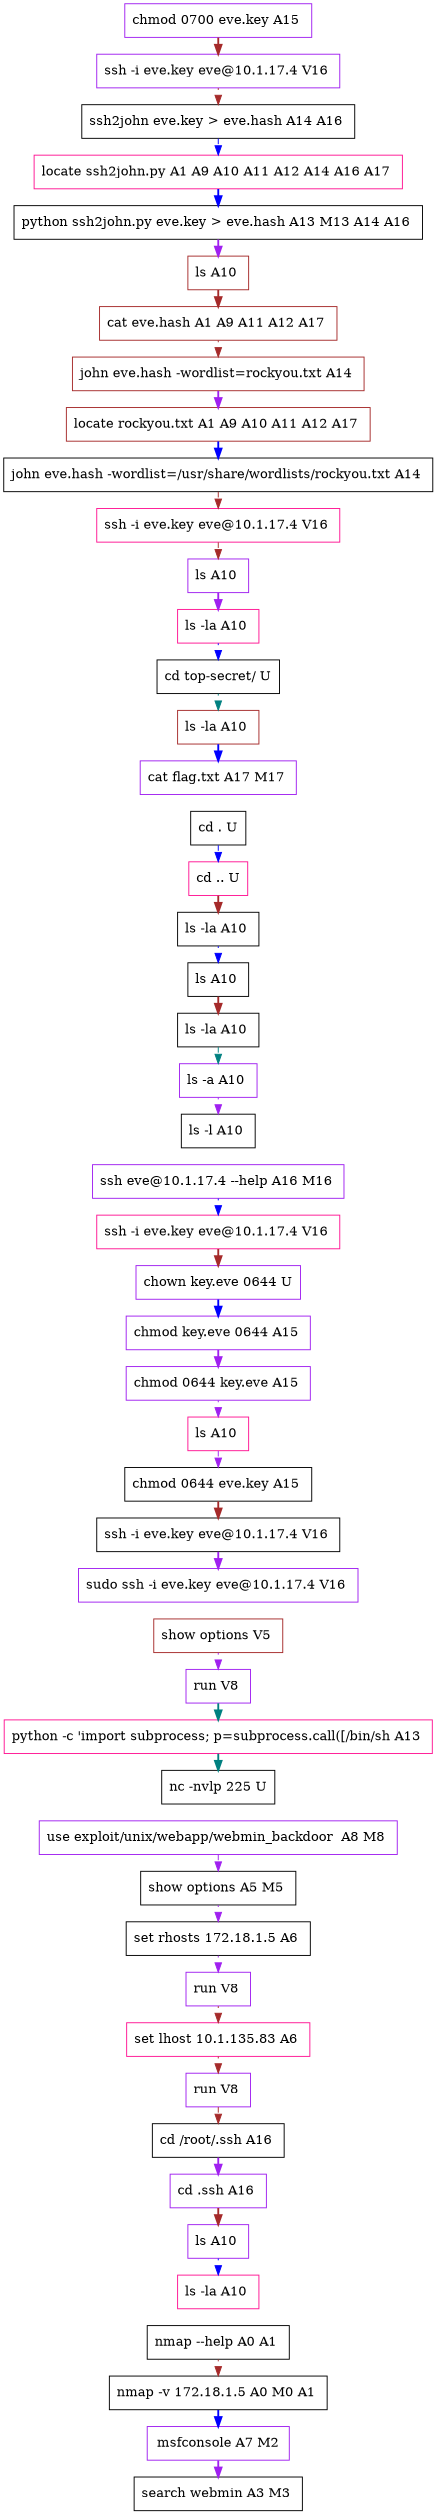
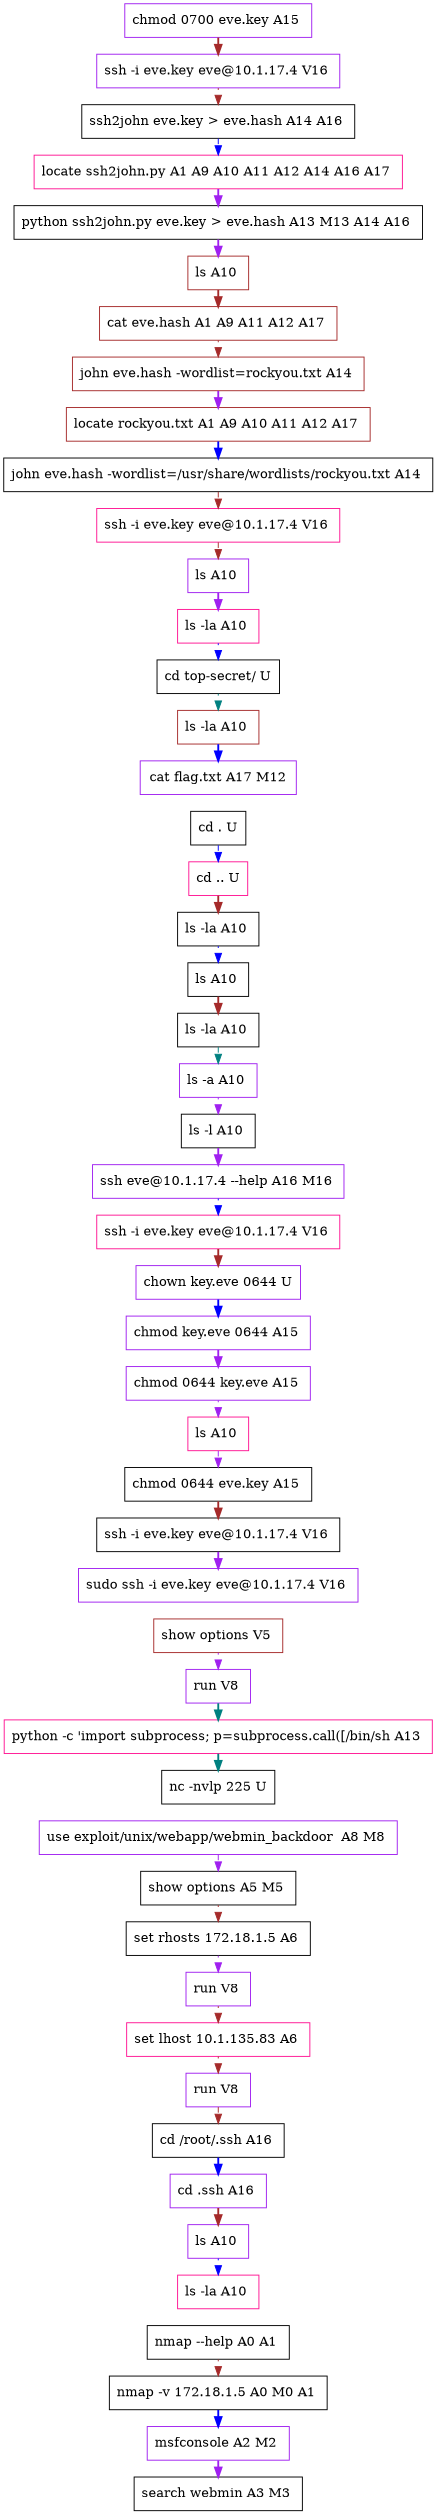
(218, 193) -> (218, 193)
(218, 778) -> (218, 778)
none -> (218, 1152)
(218, 1909) -> (218, 1909)
(218, 2161) -> (218, 2161)
(218, 2443) -> (218, 2443)
